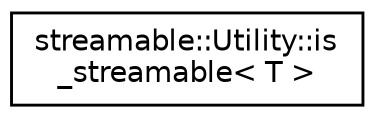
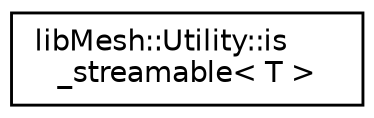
(187, 59) -> (187, 59)
